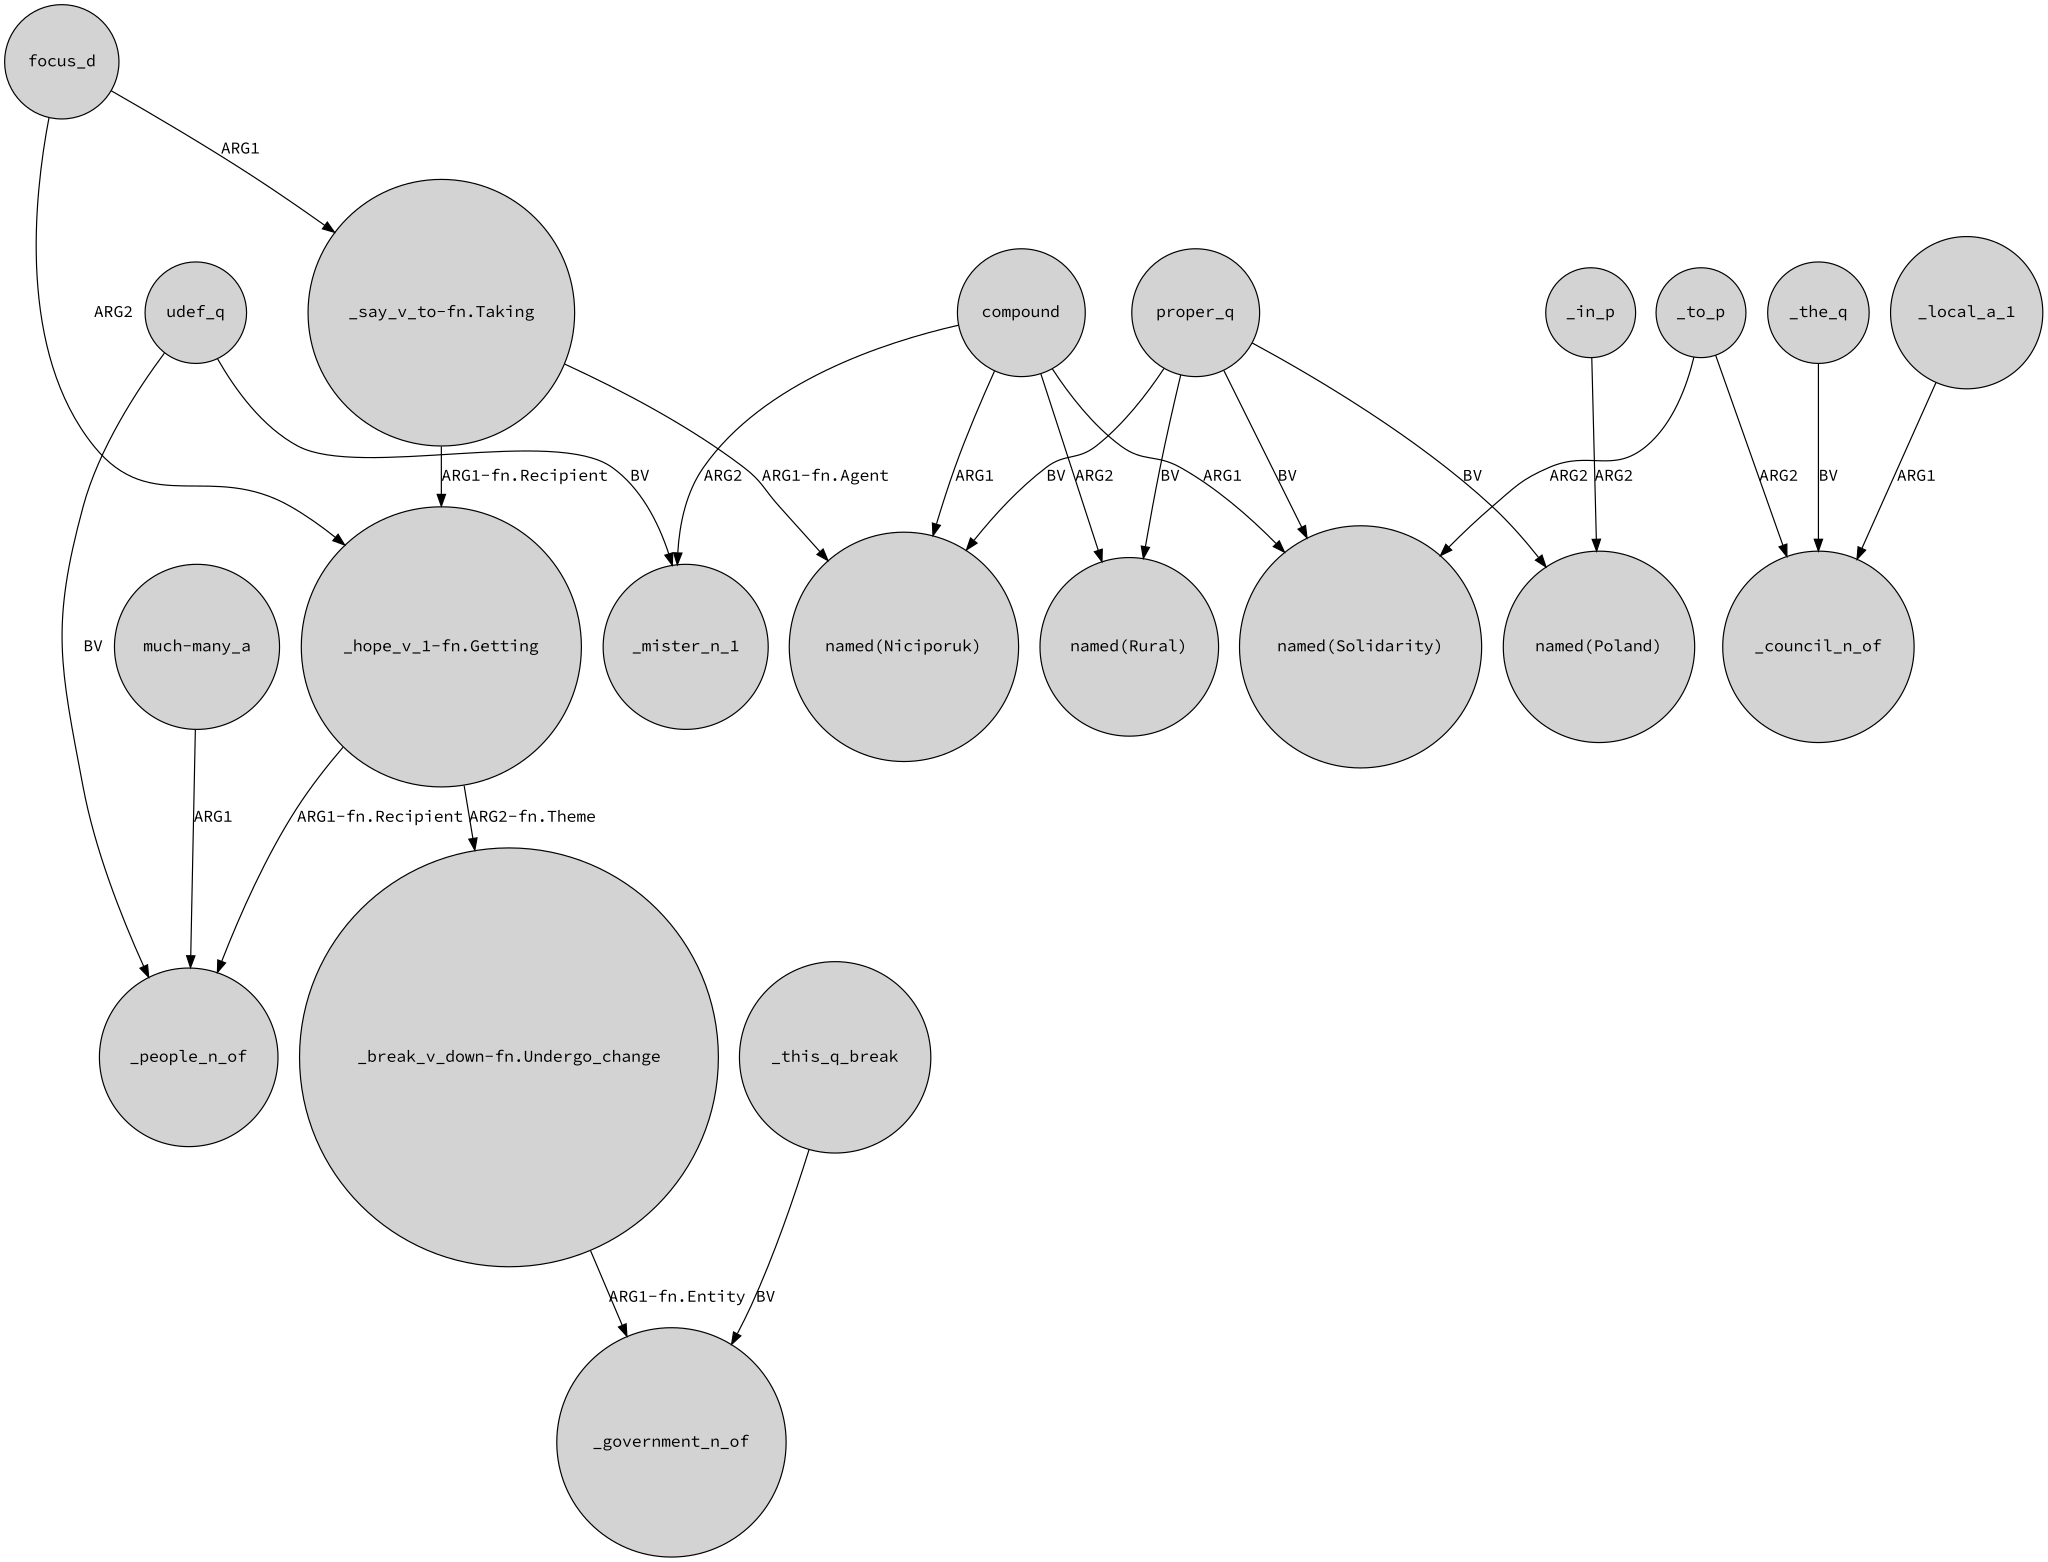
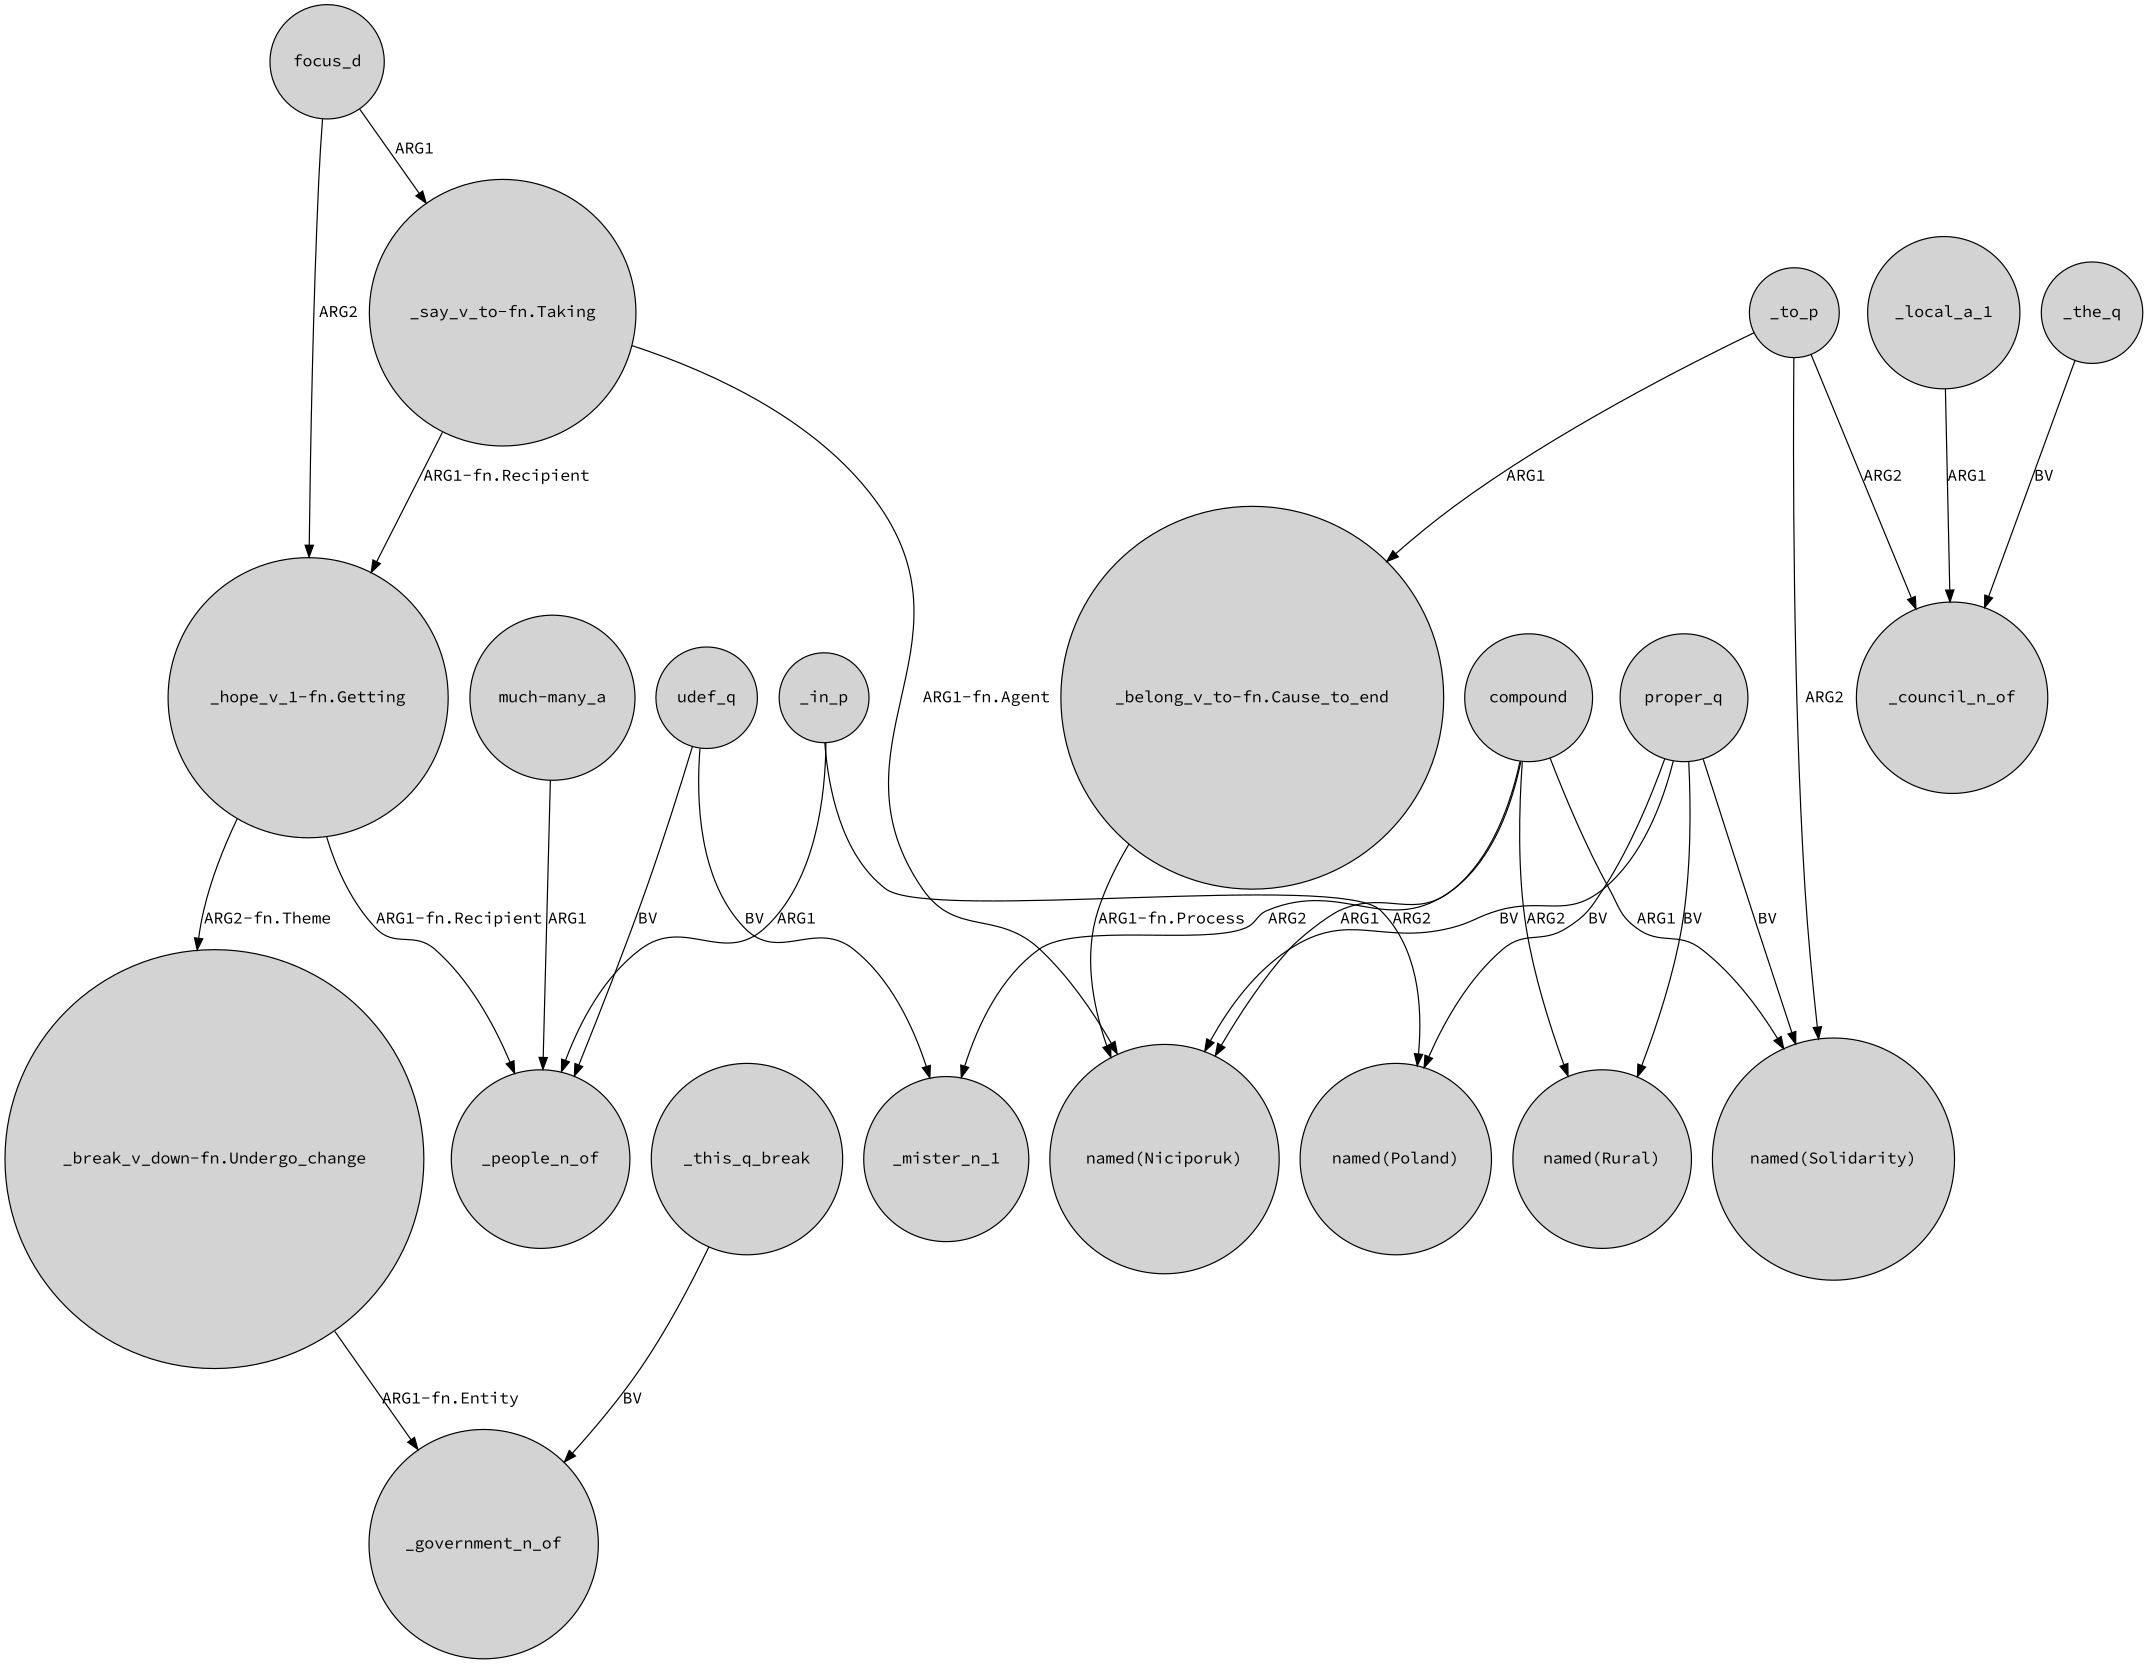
none -> (1252, 698)
none -> (735, 942)
